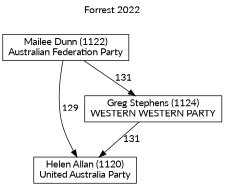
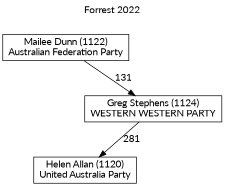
(60, 107) -> none
(132, 140) -> (132, 140)
